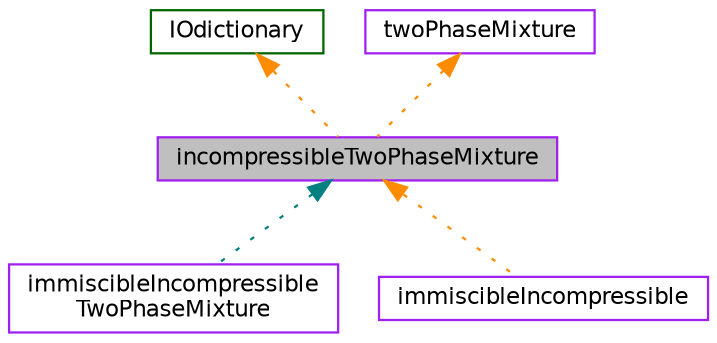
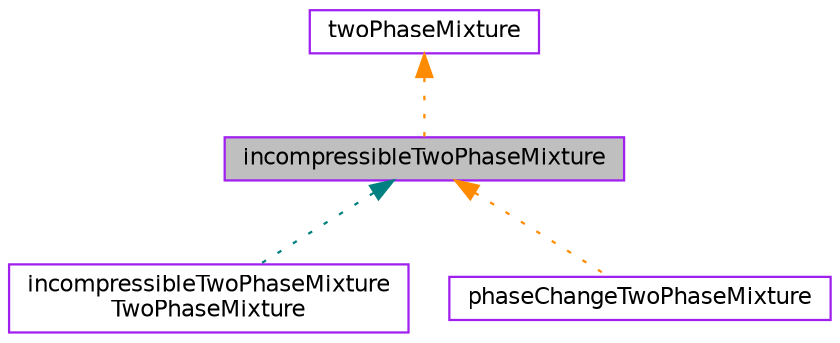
(237, 32) -> none
(174, 298) -> (209, 298)
(544, 298) -> (640, 298)
